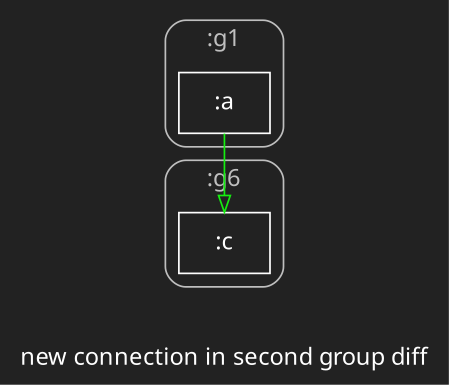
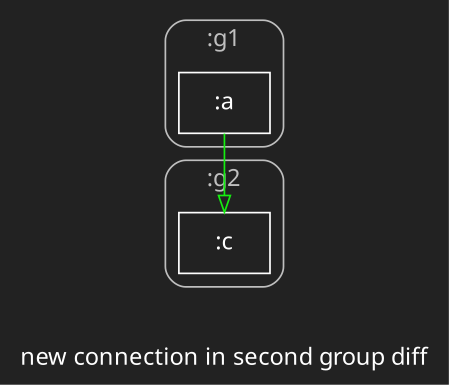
(224, 180) -> (224, 180)
